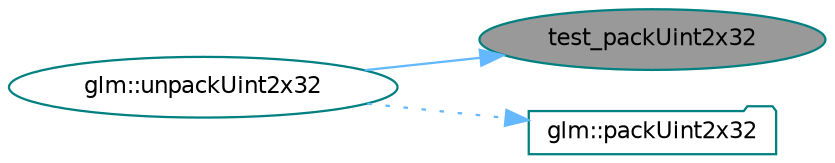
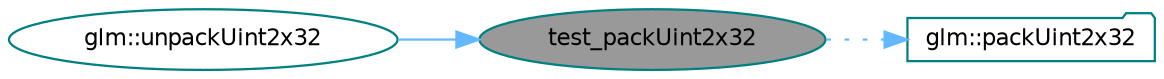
(436, 111) -> (855, 40)
